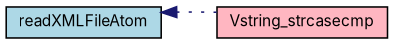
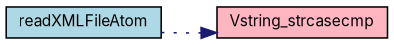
(197, 12) -> (181, 33)
